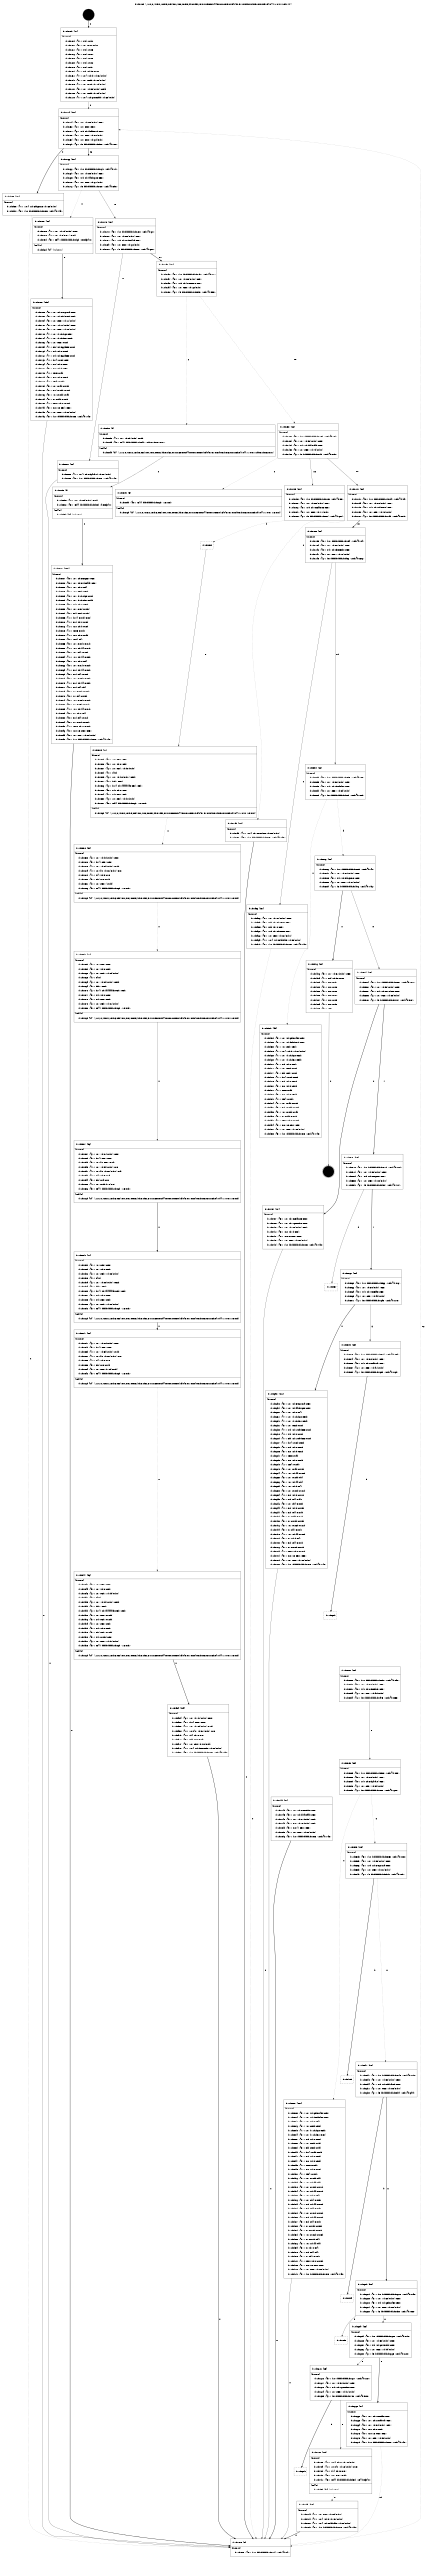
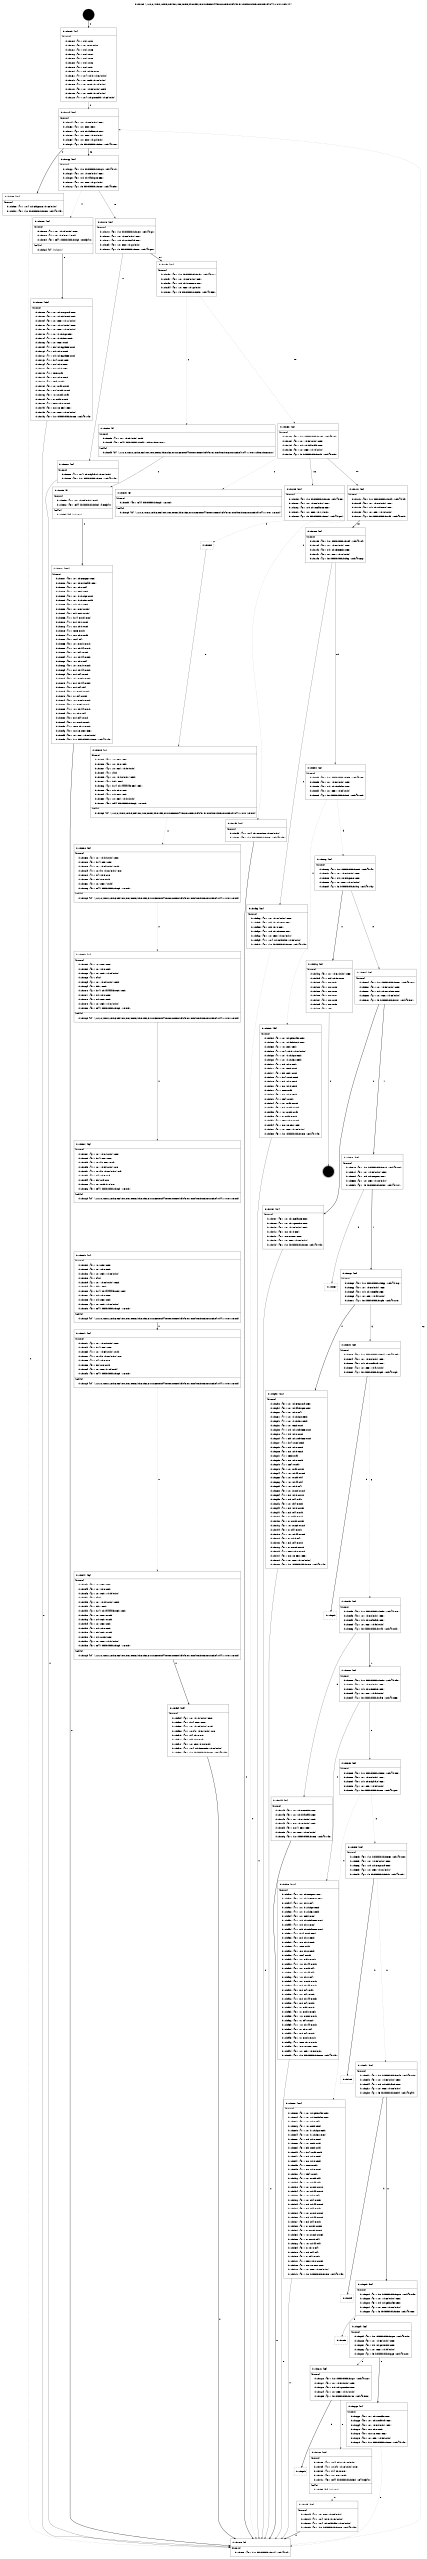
(157, 1227) -> none
none -> (370, 1616)
none -> (257, 1837)
none -> (308, 1970)
(384, 2319) -> none
(380, 2498) -> (380, 2498)
